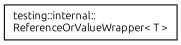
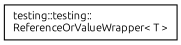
(91, 22) -> (91, 22)
